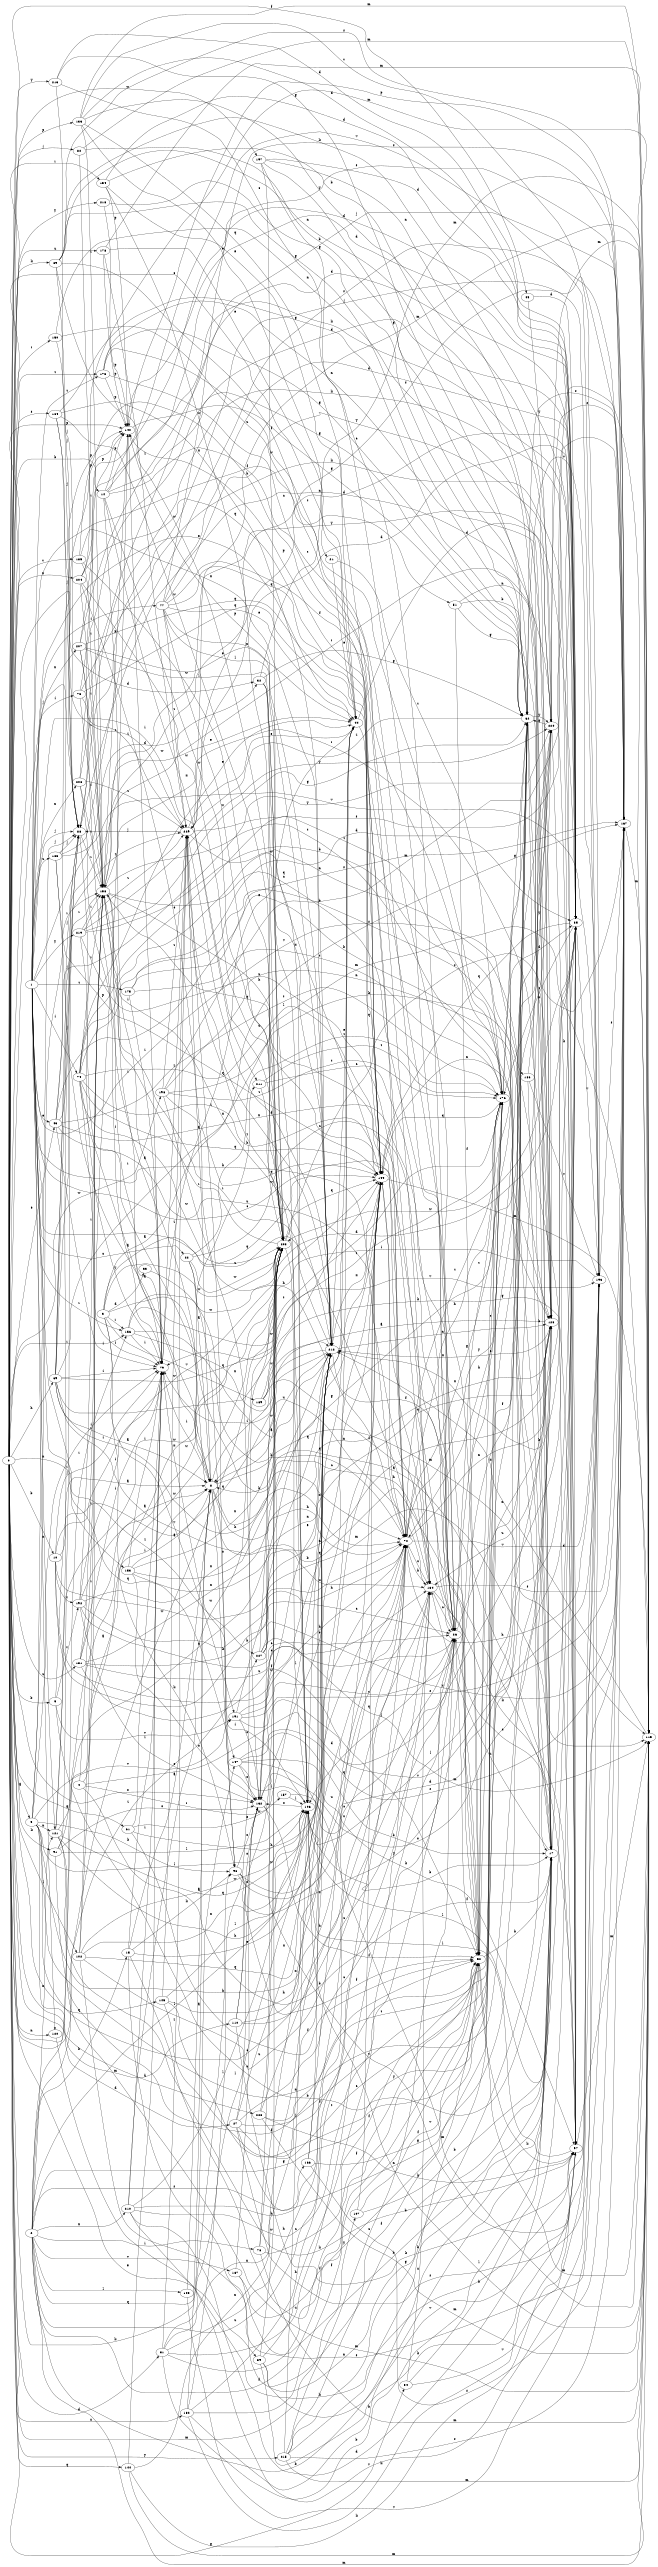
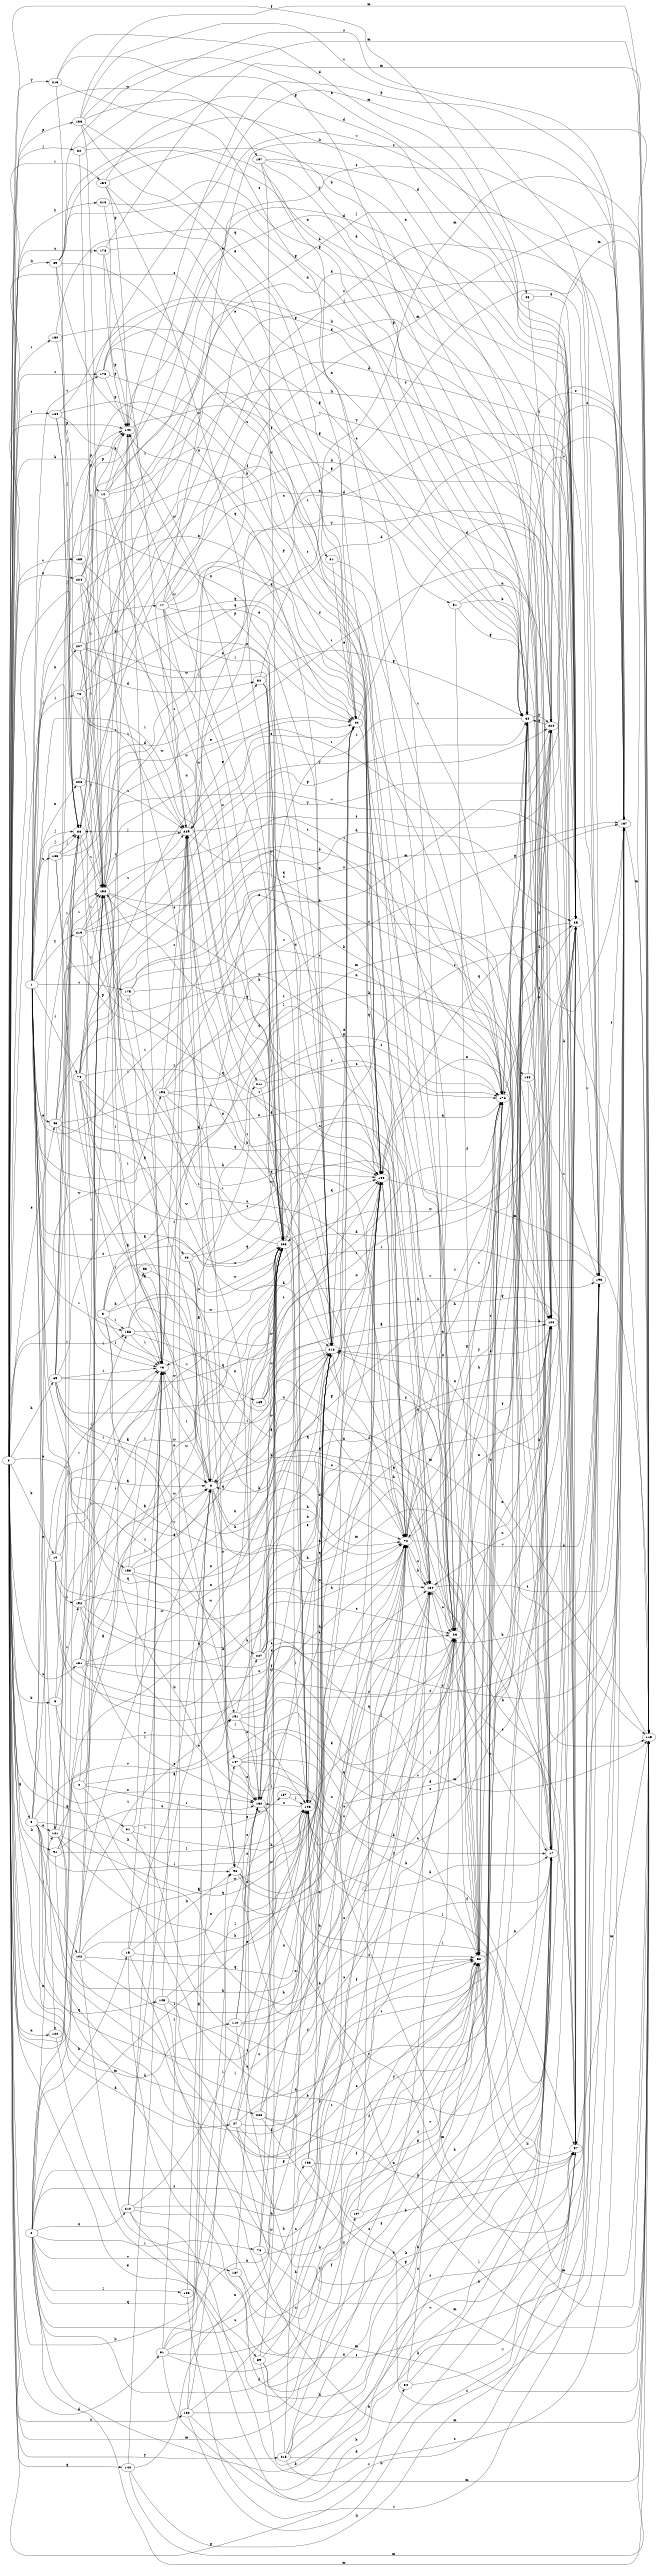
(344, 1034) -> (344, 1034)
(116, 1268) -> (116, 1268)
